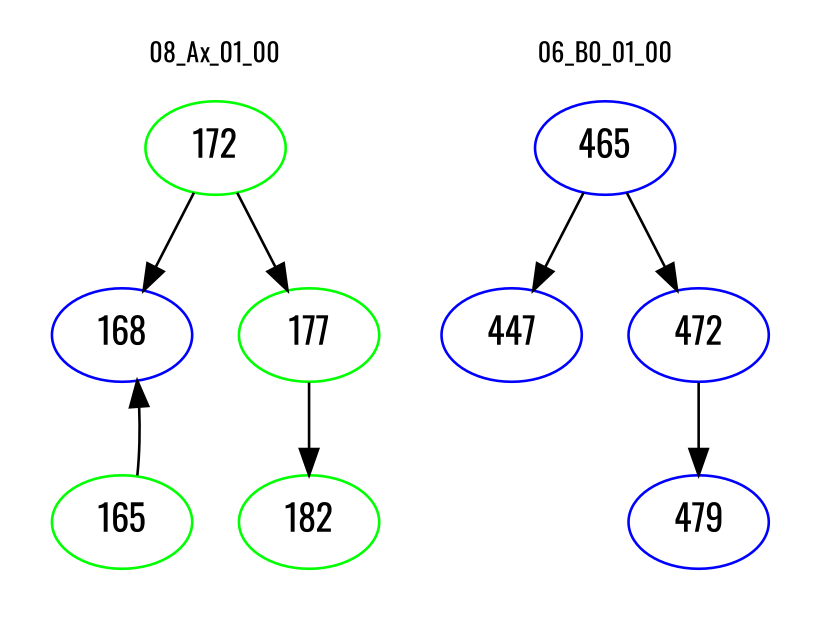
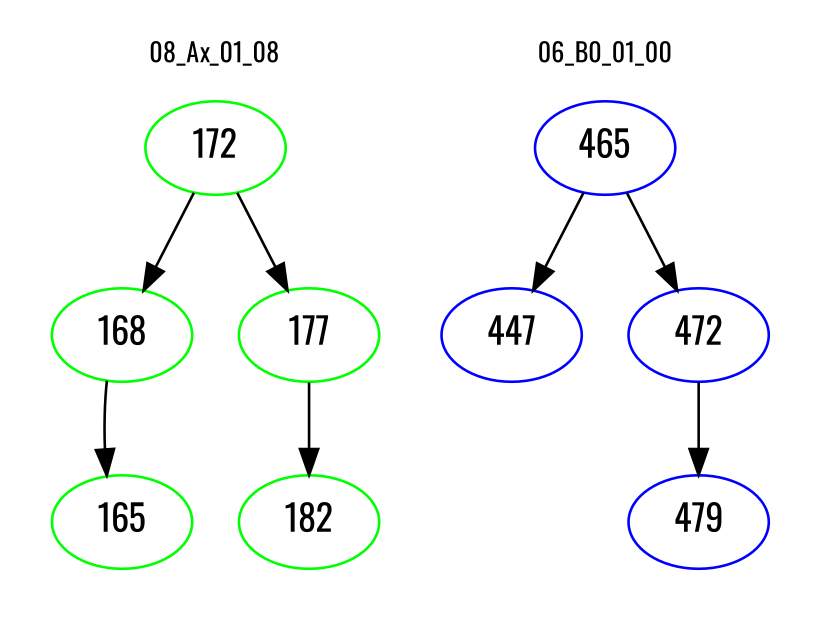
(216, 56) -> (216, 56)
(122, 335) -> (122, 335)
(139, 441) -> (105, 415)
